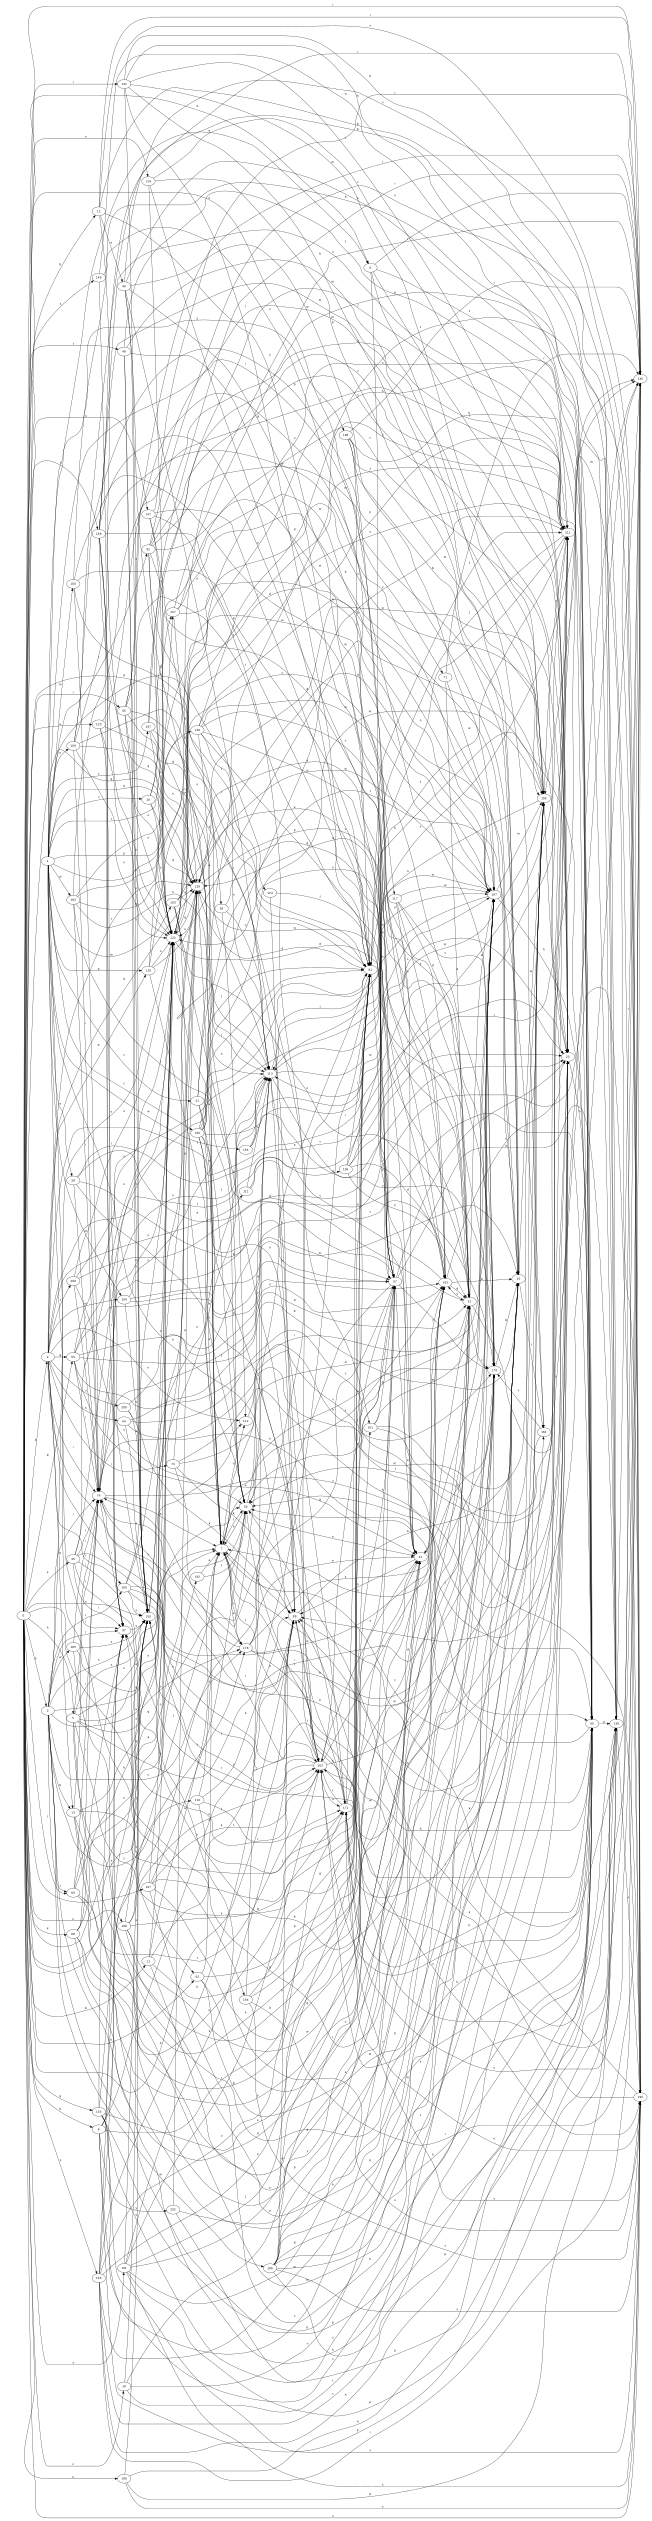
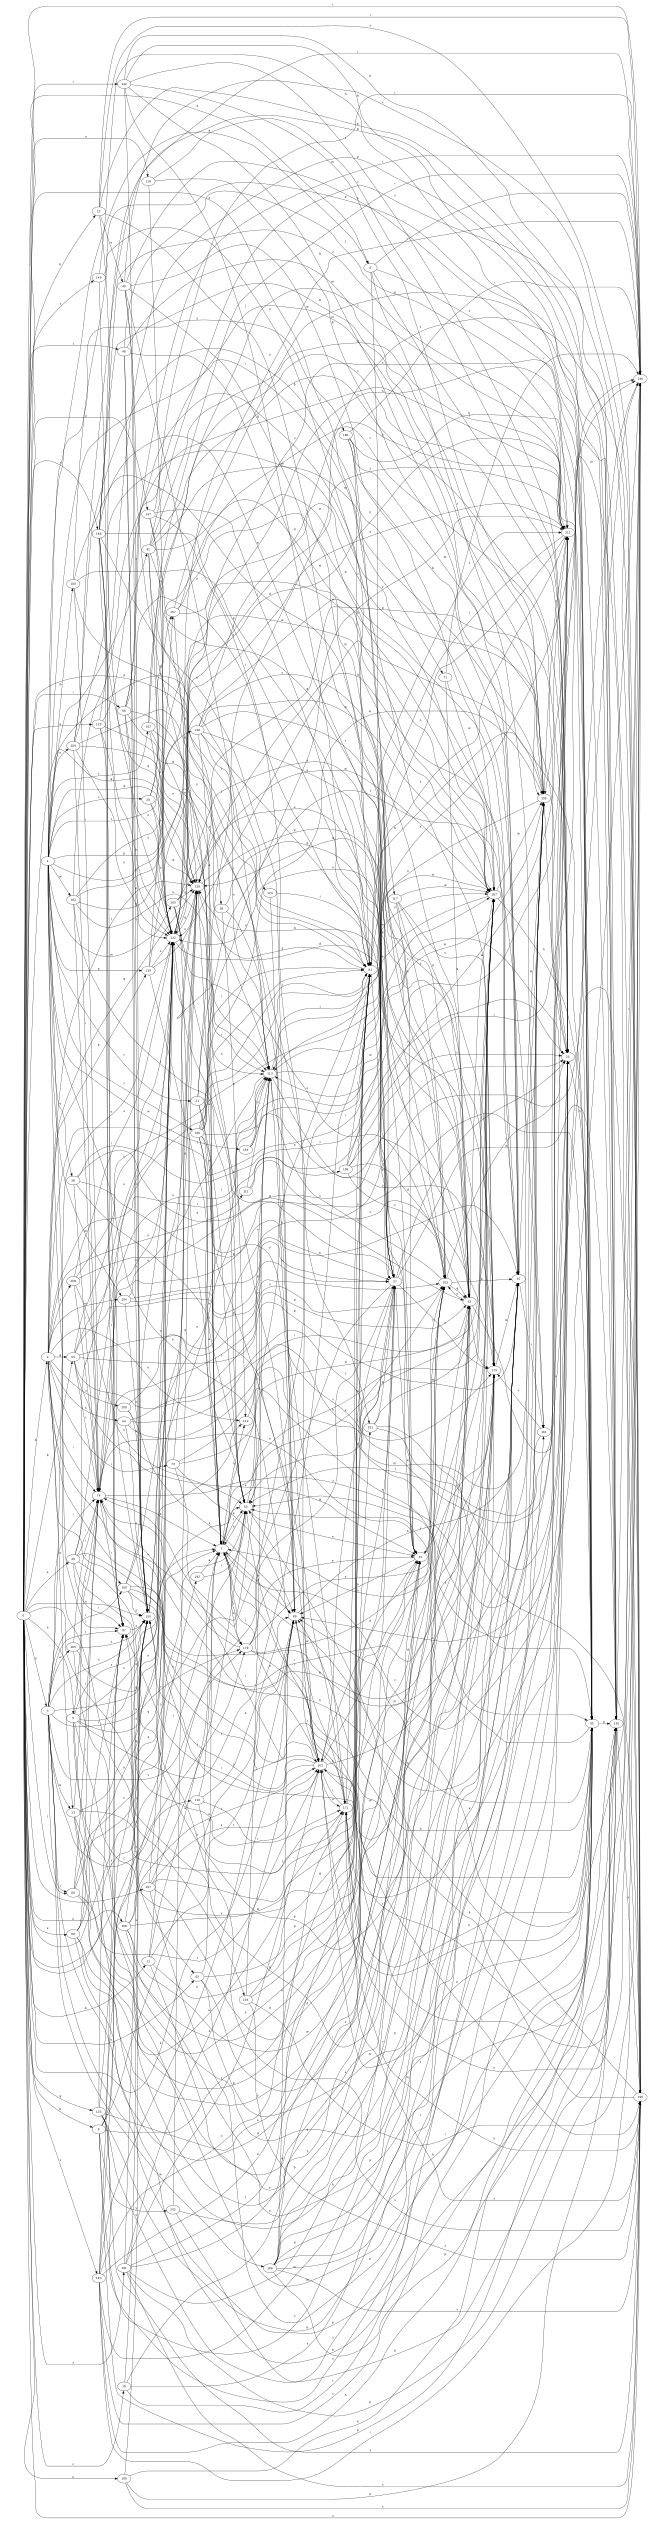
none -> (602, 481)
(278, 570) -> none
none -> (282, 1079)
